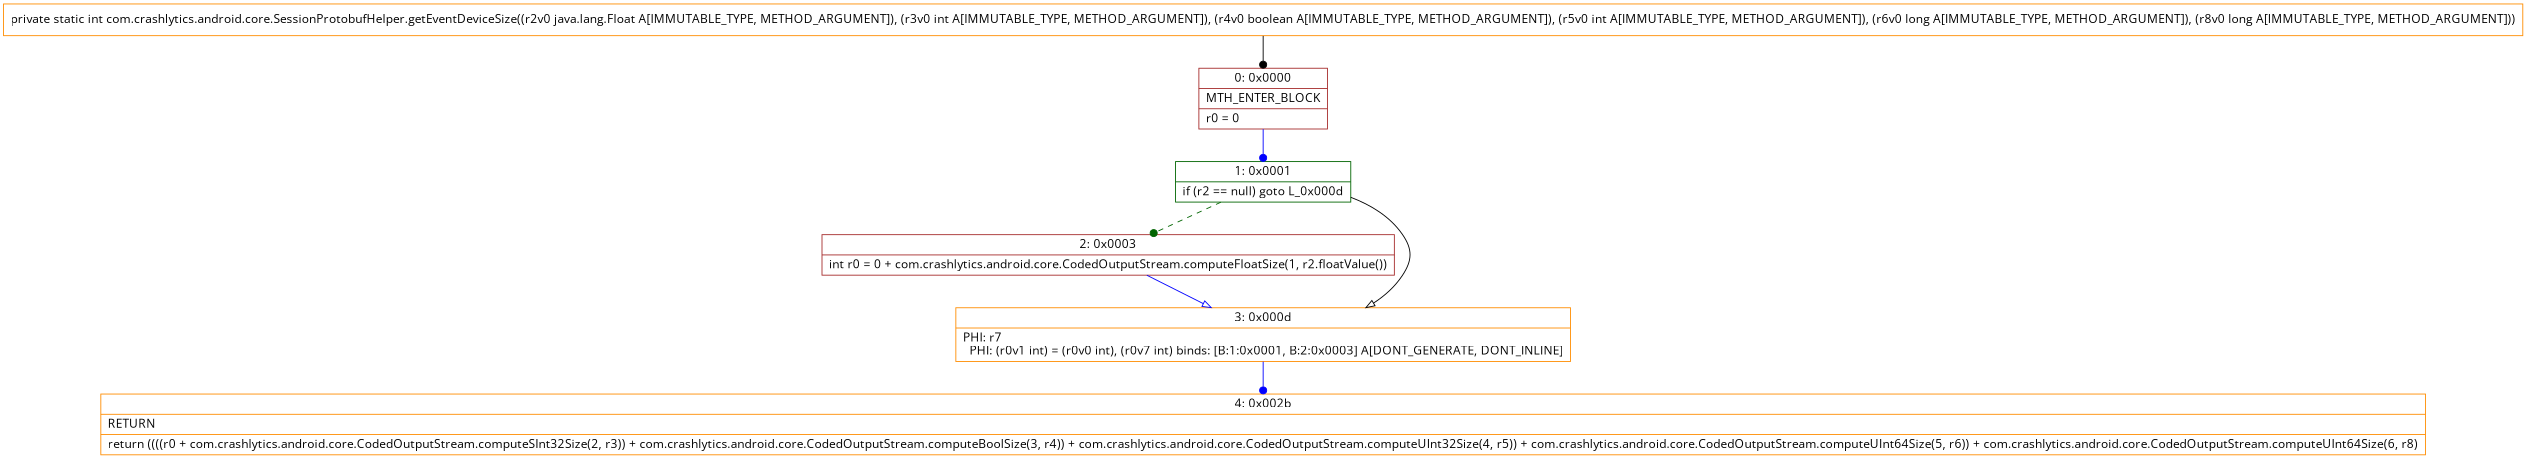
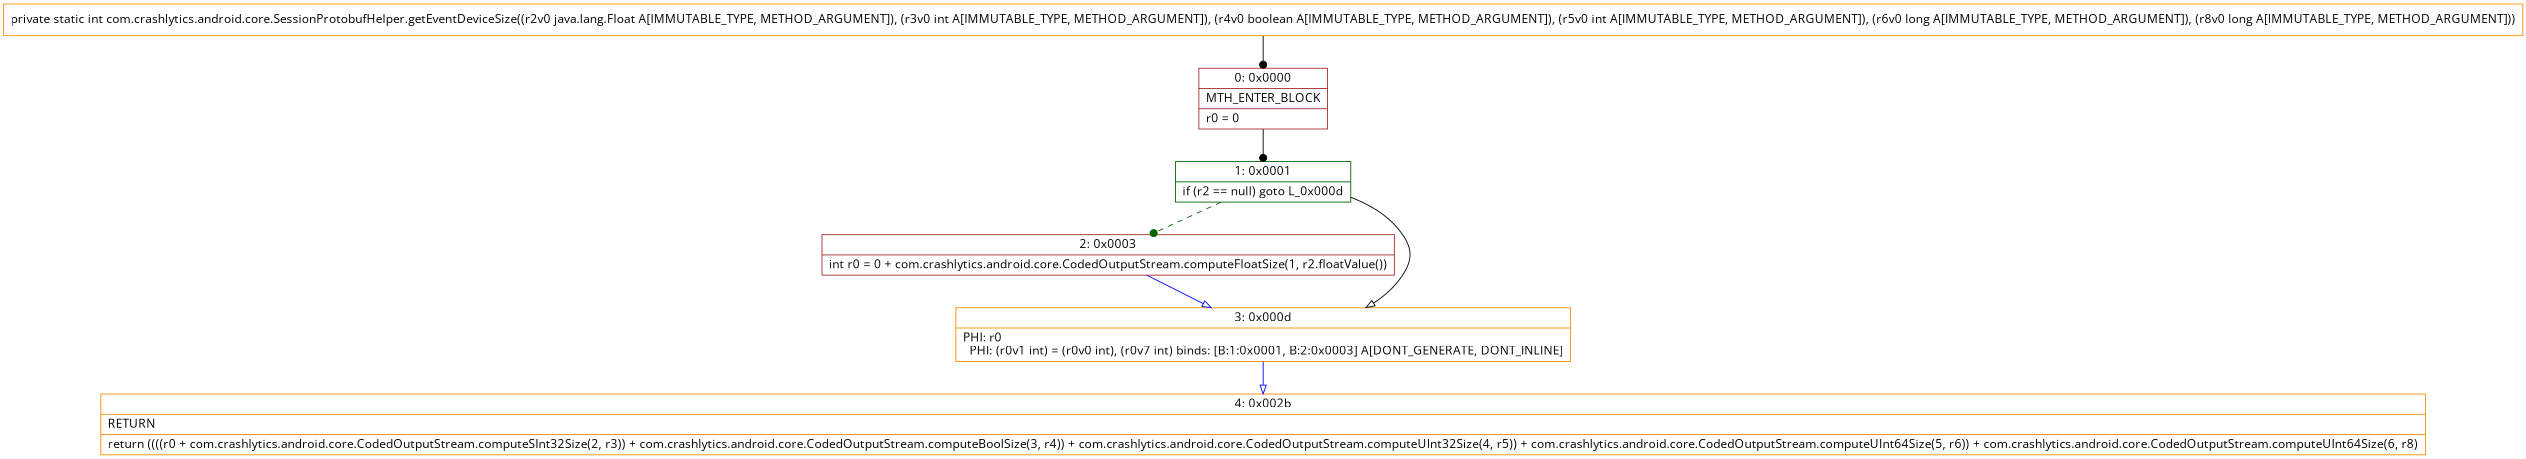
(1263, 142) -> (1263, 142)
(984, 338) -> (984, 338)
(1263, 374) -> (1263, 373)
